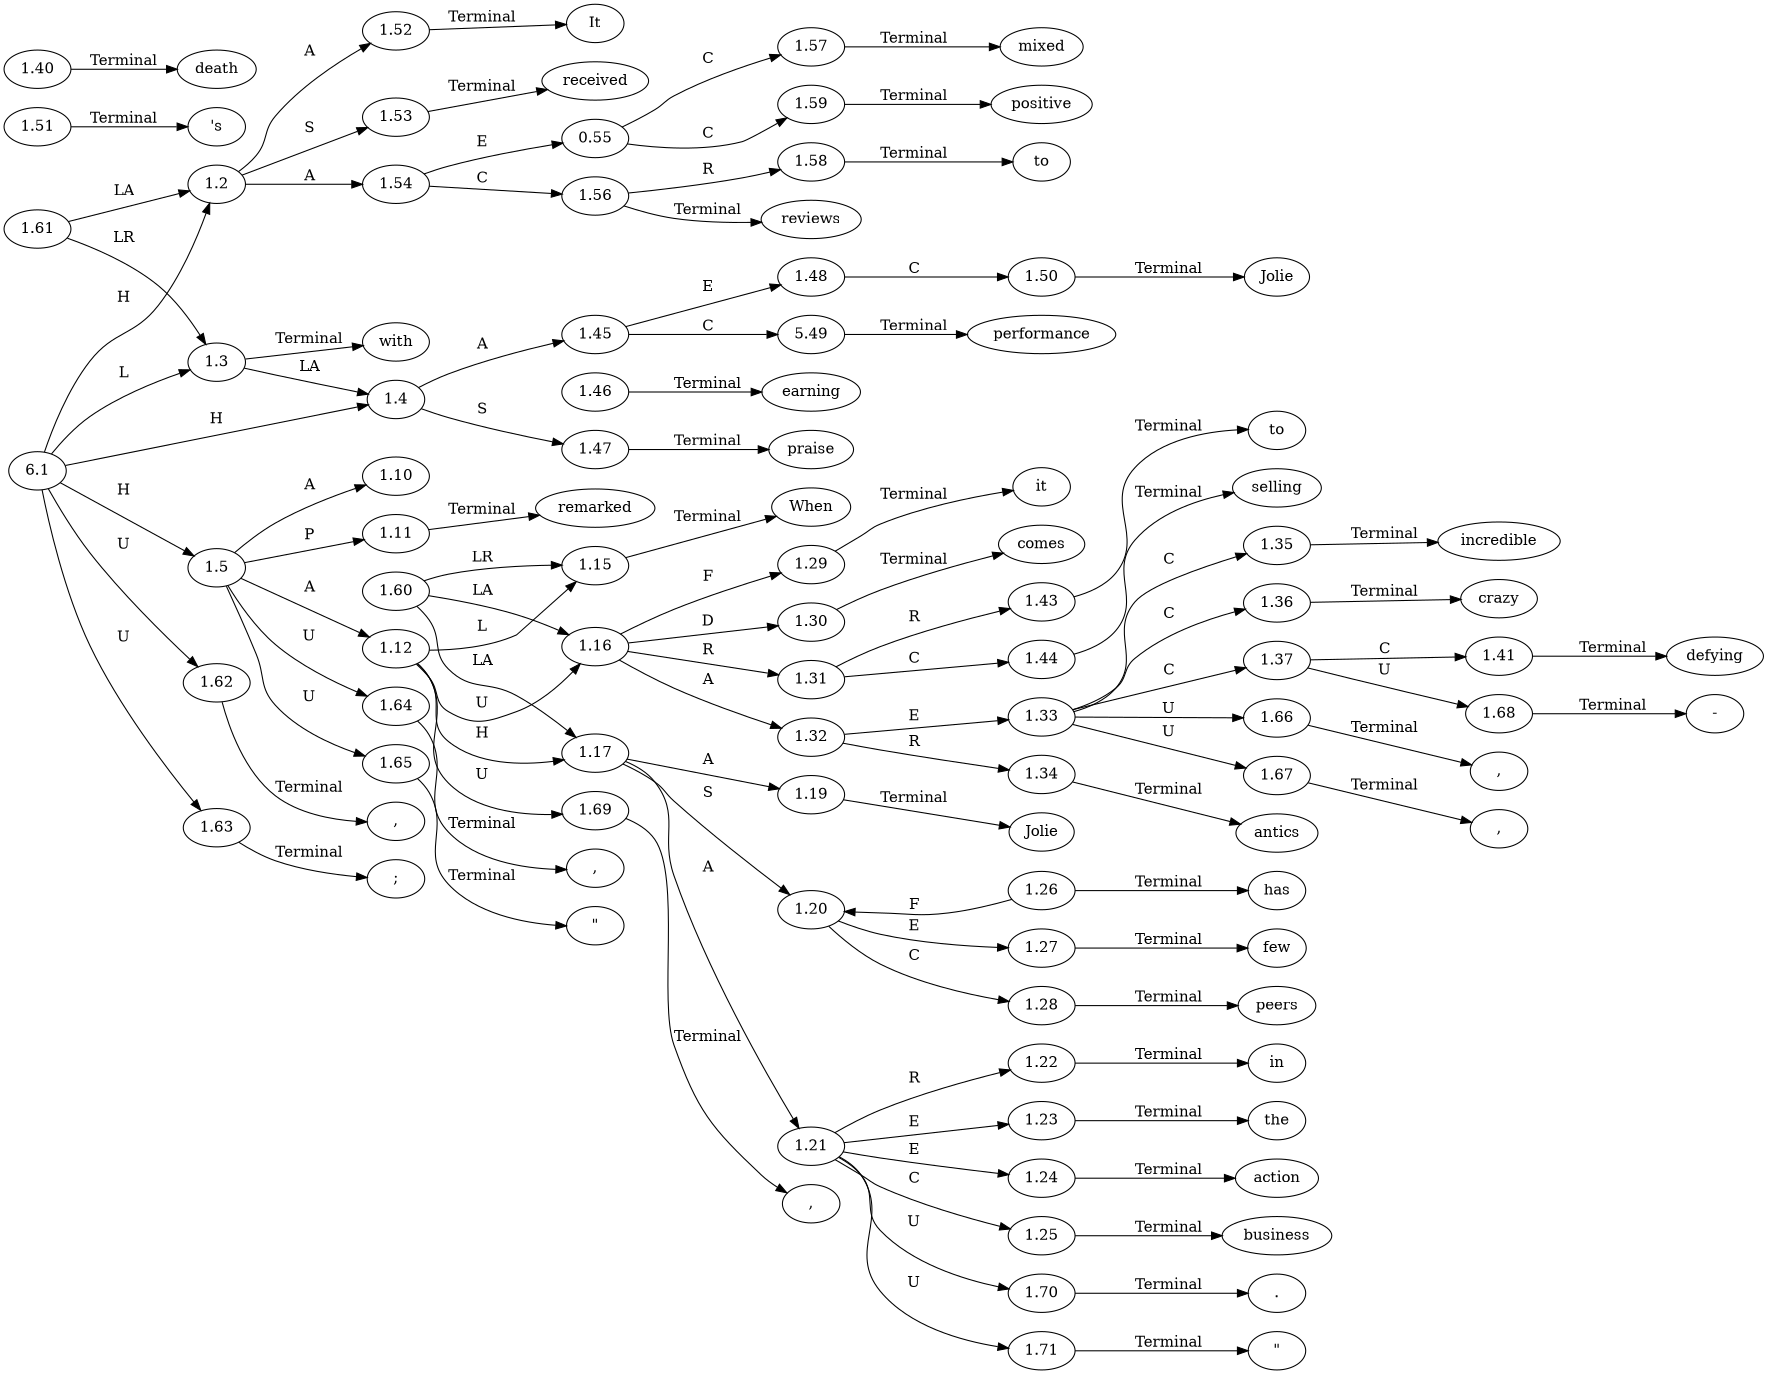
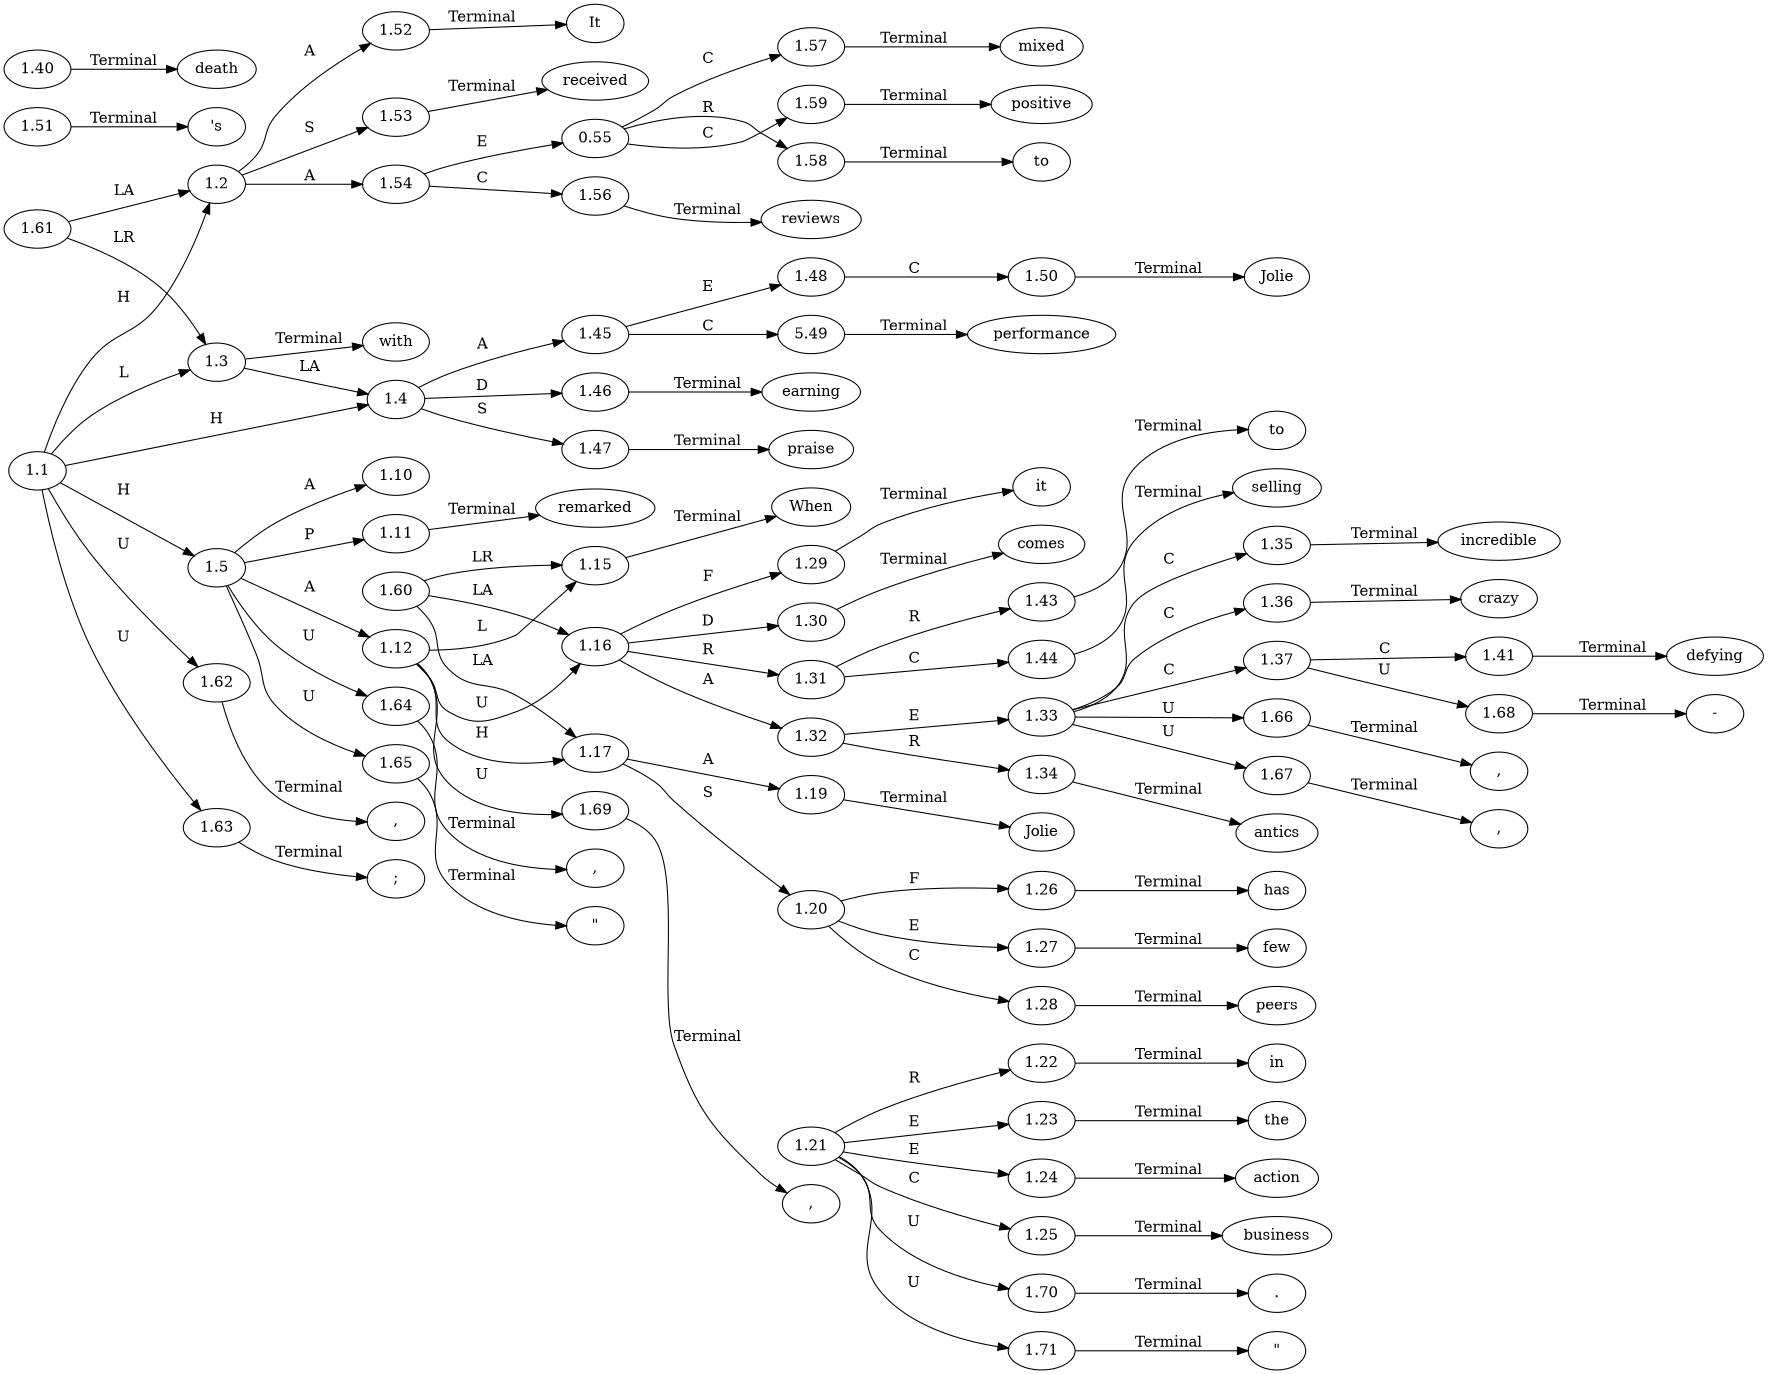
(700, 185) -> (704, 117)
none -> (488, 396)
(37, 471) -> (37, 471)
(934, 914) -> (919, 889)
(699, 940) -> none
